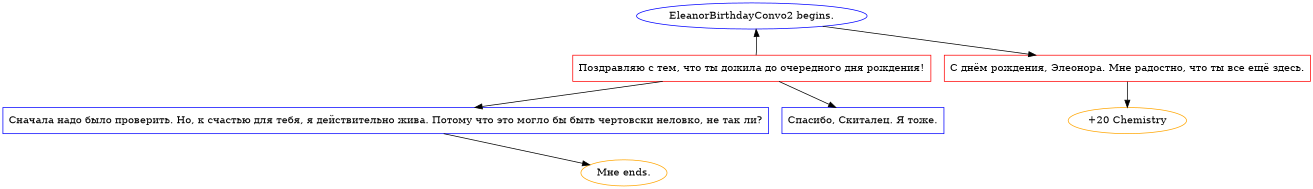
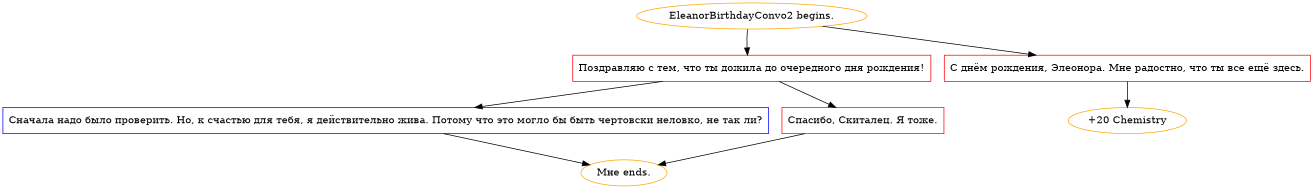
(752, 16) -> (752, 16)
(757, 46) -> (747, 39)
(863, 121) -> (863, 121)
none -> (735, 149)
